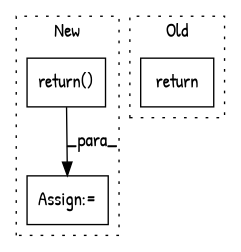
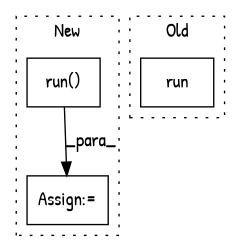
(66, 83) -> (64, 83)
(177, 83) -> (177, 83)
